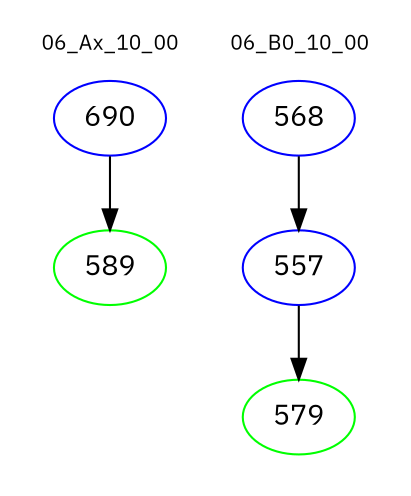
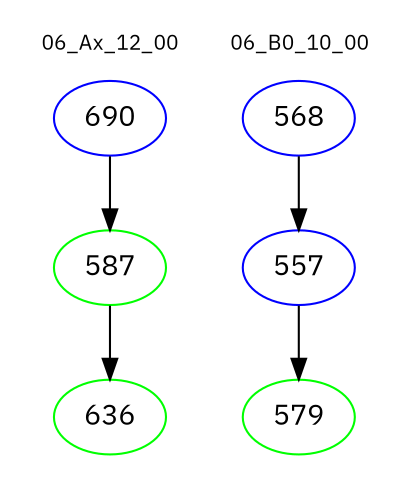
(111, 45) -> (111, 45)
(110, 268) -> (110, 268)
none -> (110, 417)
